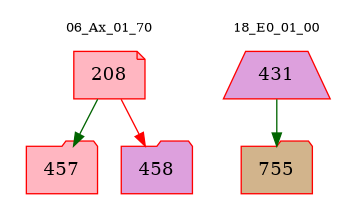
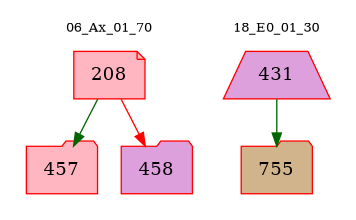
(277, 28) -> (277, 28)
